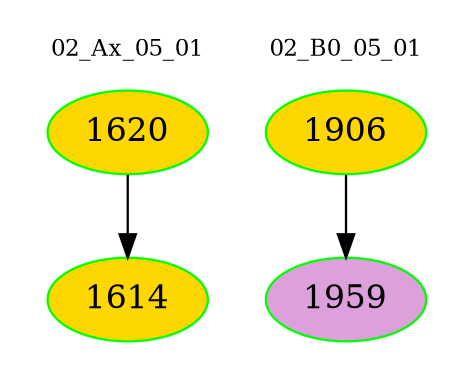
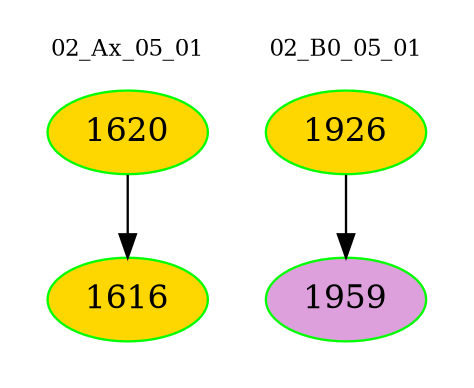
(346, 132) -> (346, 132)
(128, 300) -> (128, 300)
